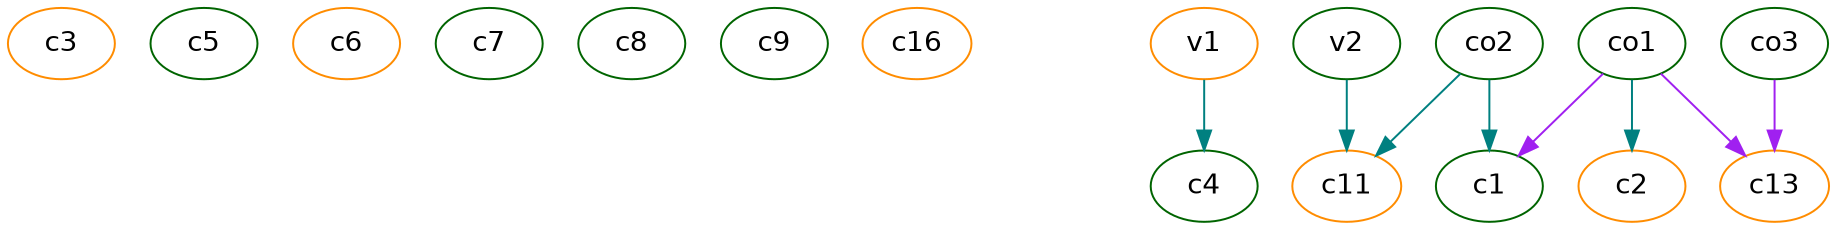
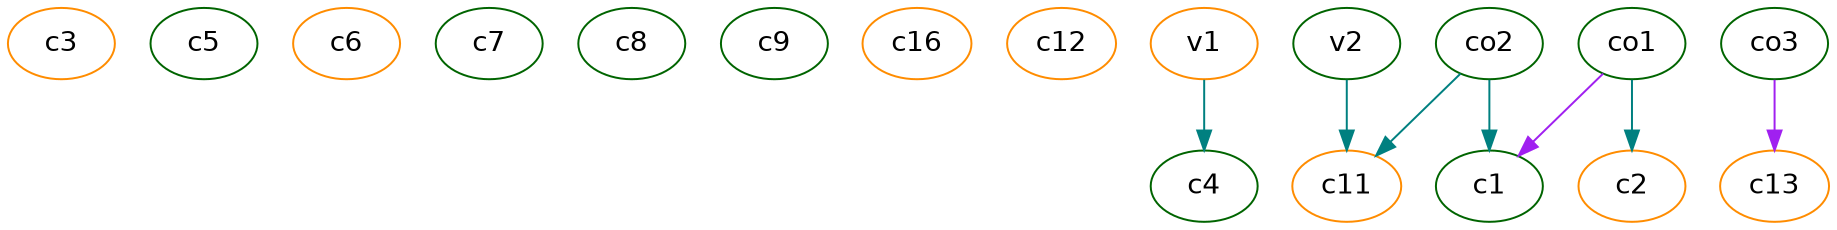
none -> (1062, 44)
(1696, 108) -> none
